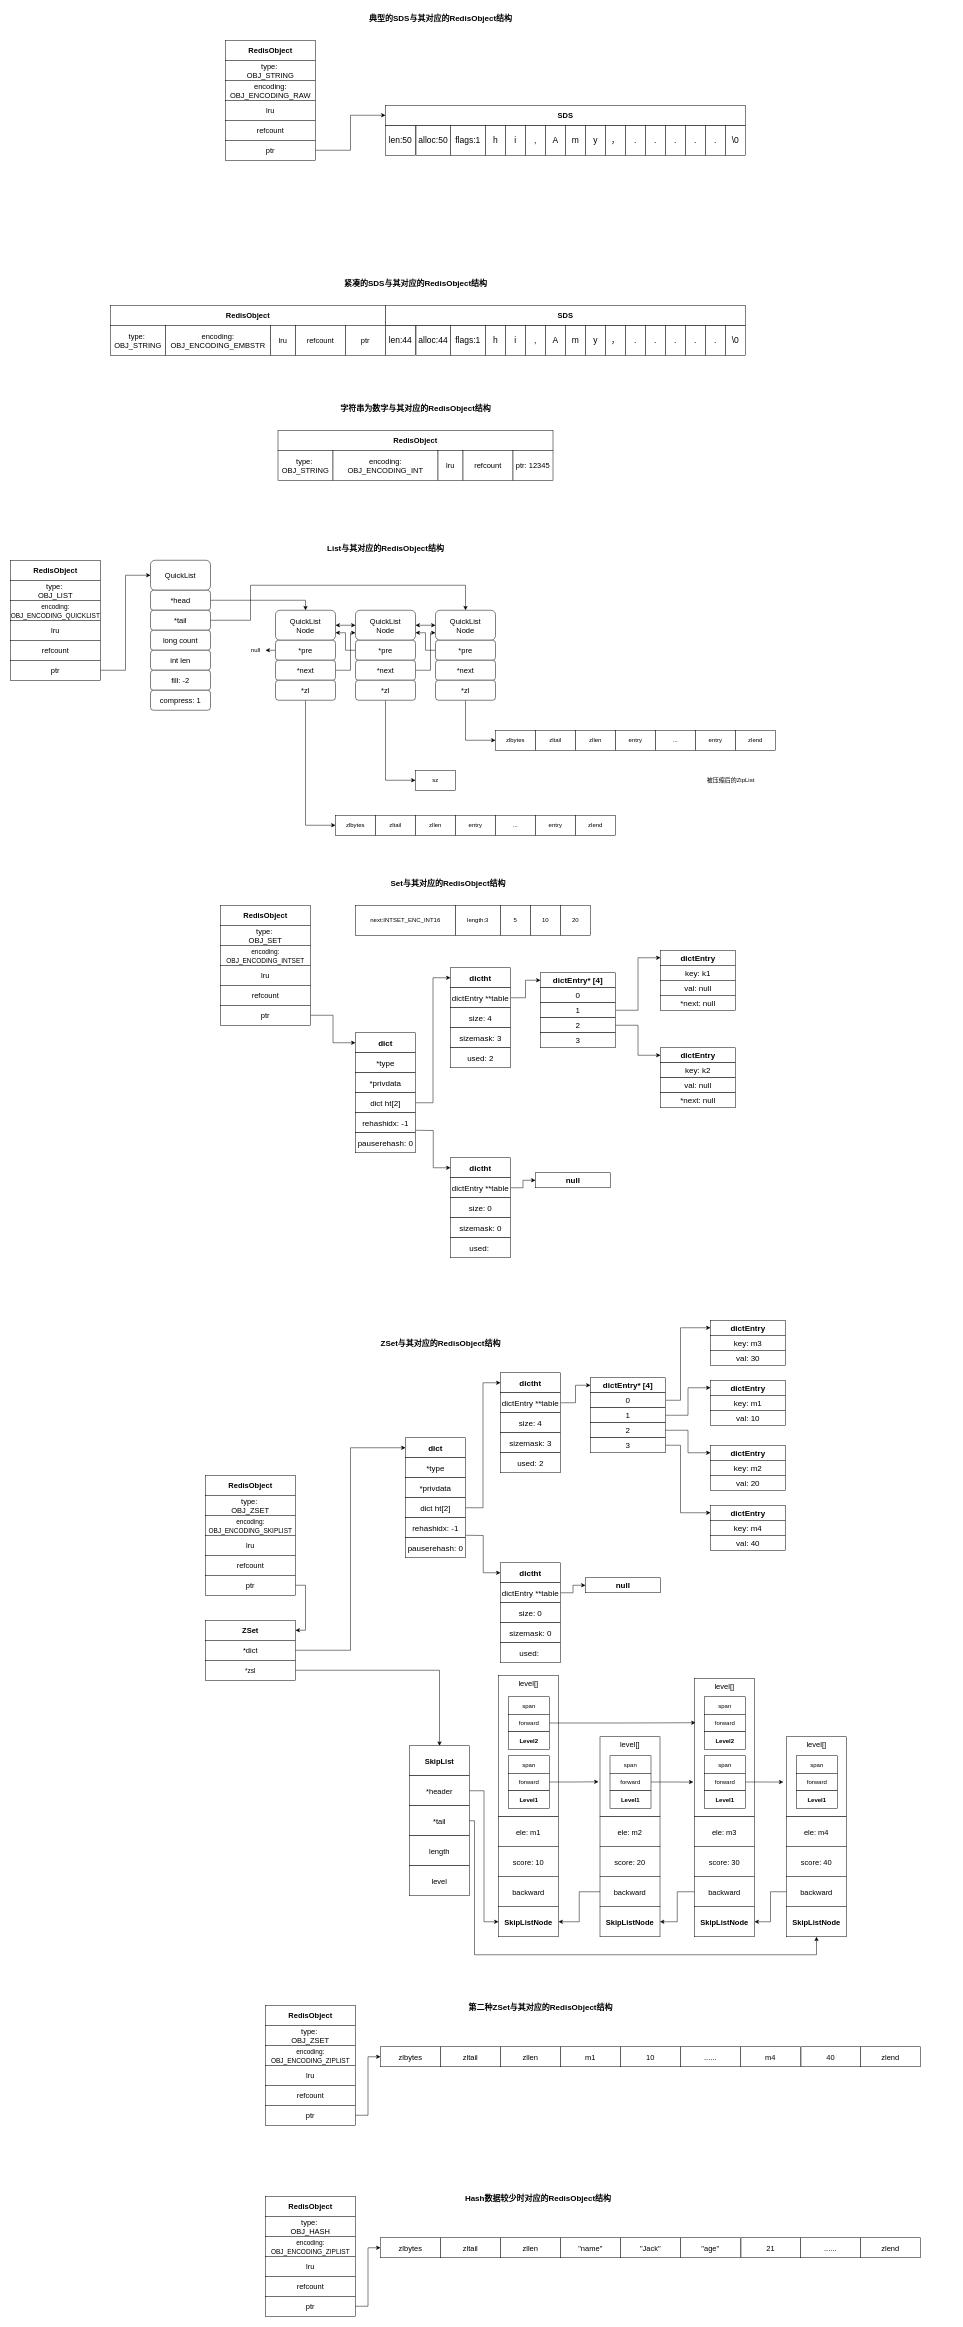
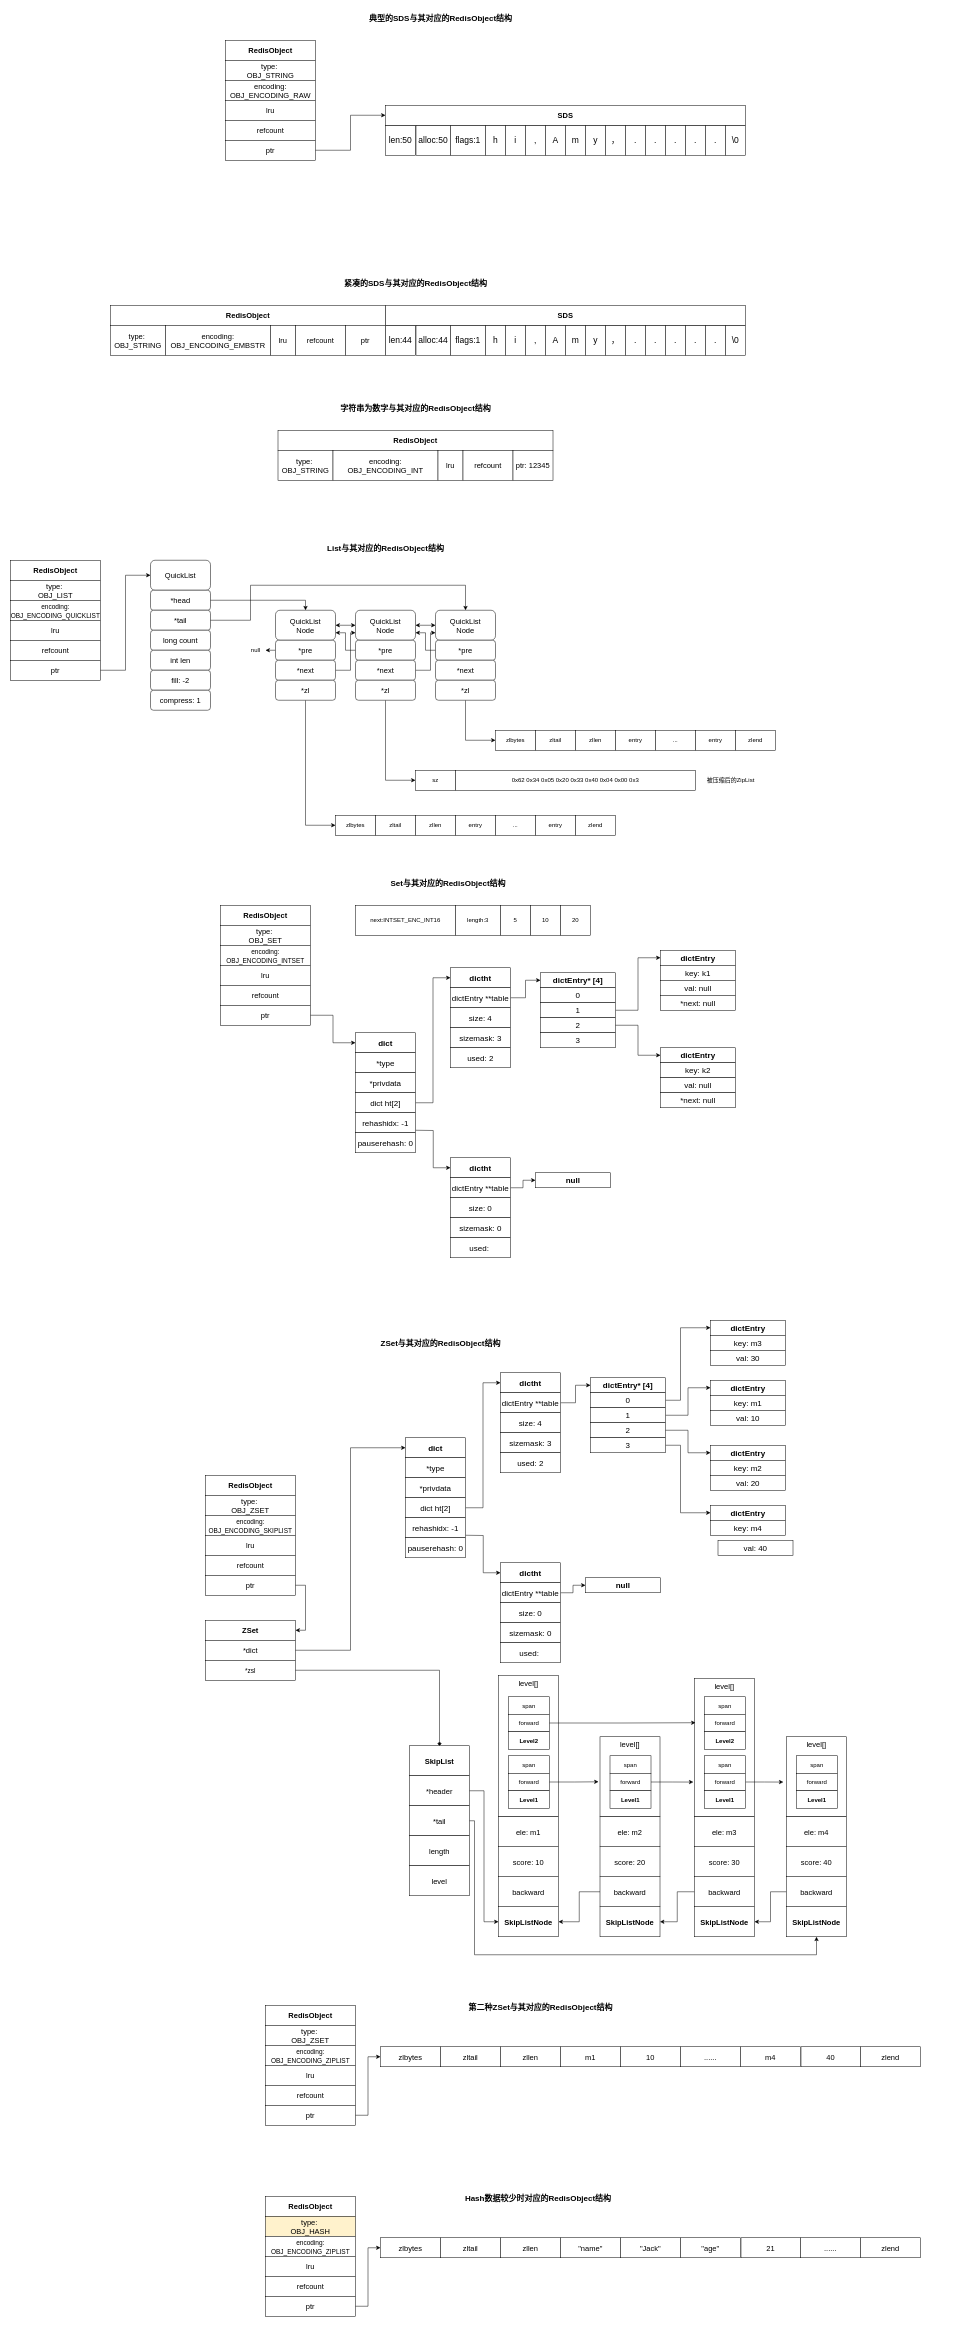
none -> (575, 780)
(748, 1543) -> (755, 1548)
(439, 1741) -> (439, 1741)
(310, 2226) -> (310, 2226)
